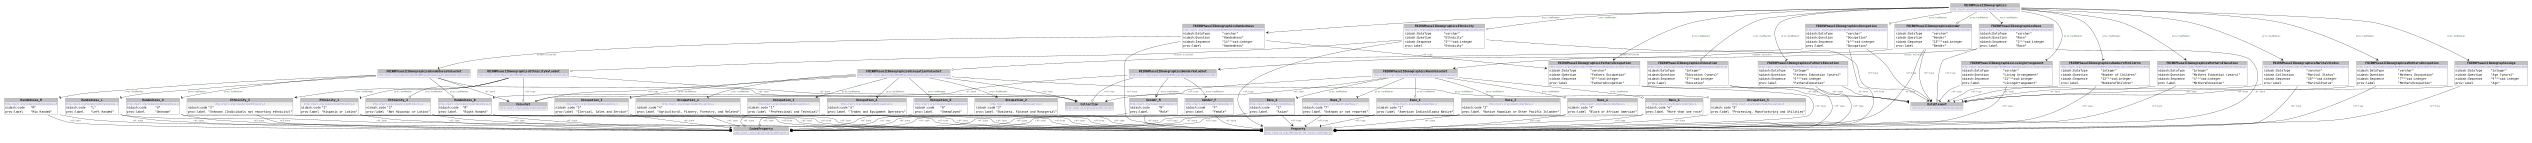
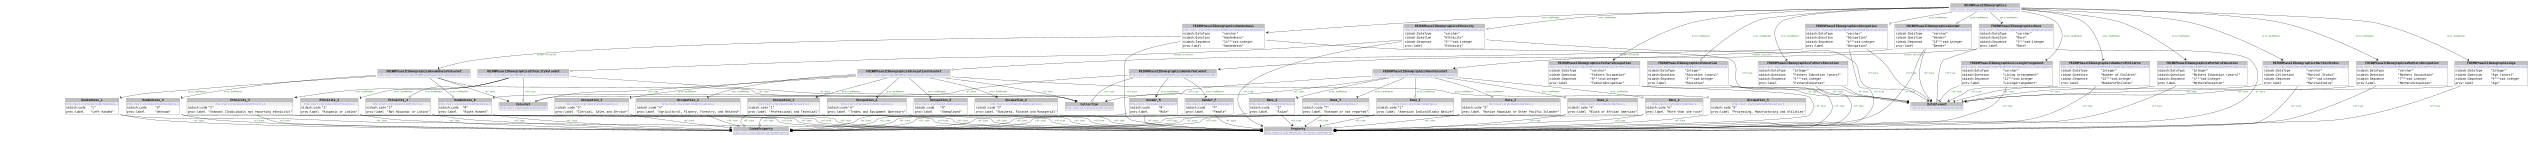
(1405, 54) -> (1598, 51)
(31, 106) -> none
